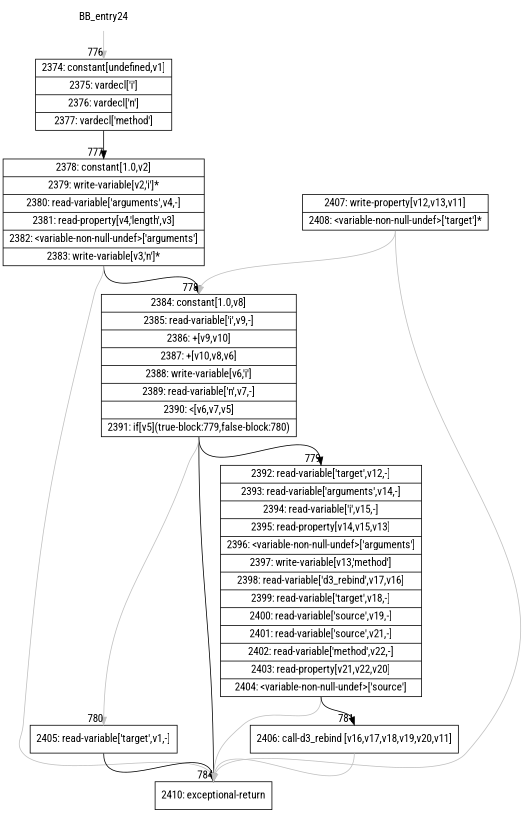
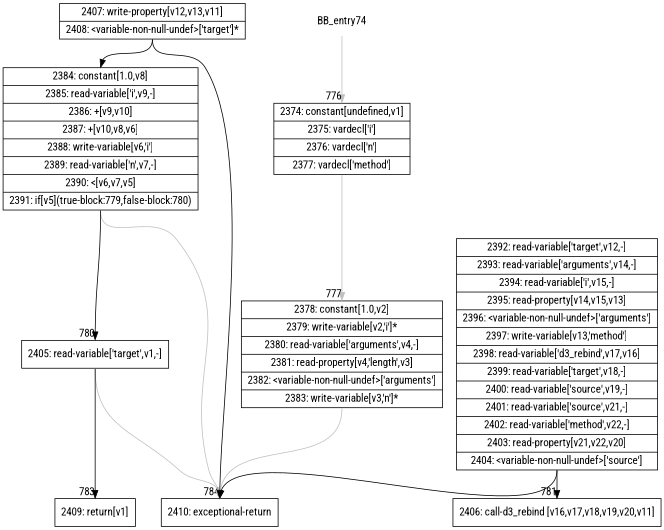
(104, 17) -> (342, 21)
(104, 141) -> (342, 234)
(301, 262) -> (130, 53)
(147, 281) -> none
(256, 452) -> none
none -> (95, 513)
(140, 573) -> (98, 271)
(206, 605) -> (208, 318)
(519, 617) -> (232, 245)
(257, 718) -> (392, 485)
(155, 768) -> (142, 442)
(288, 768) -> none
